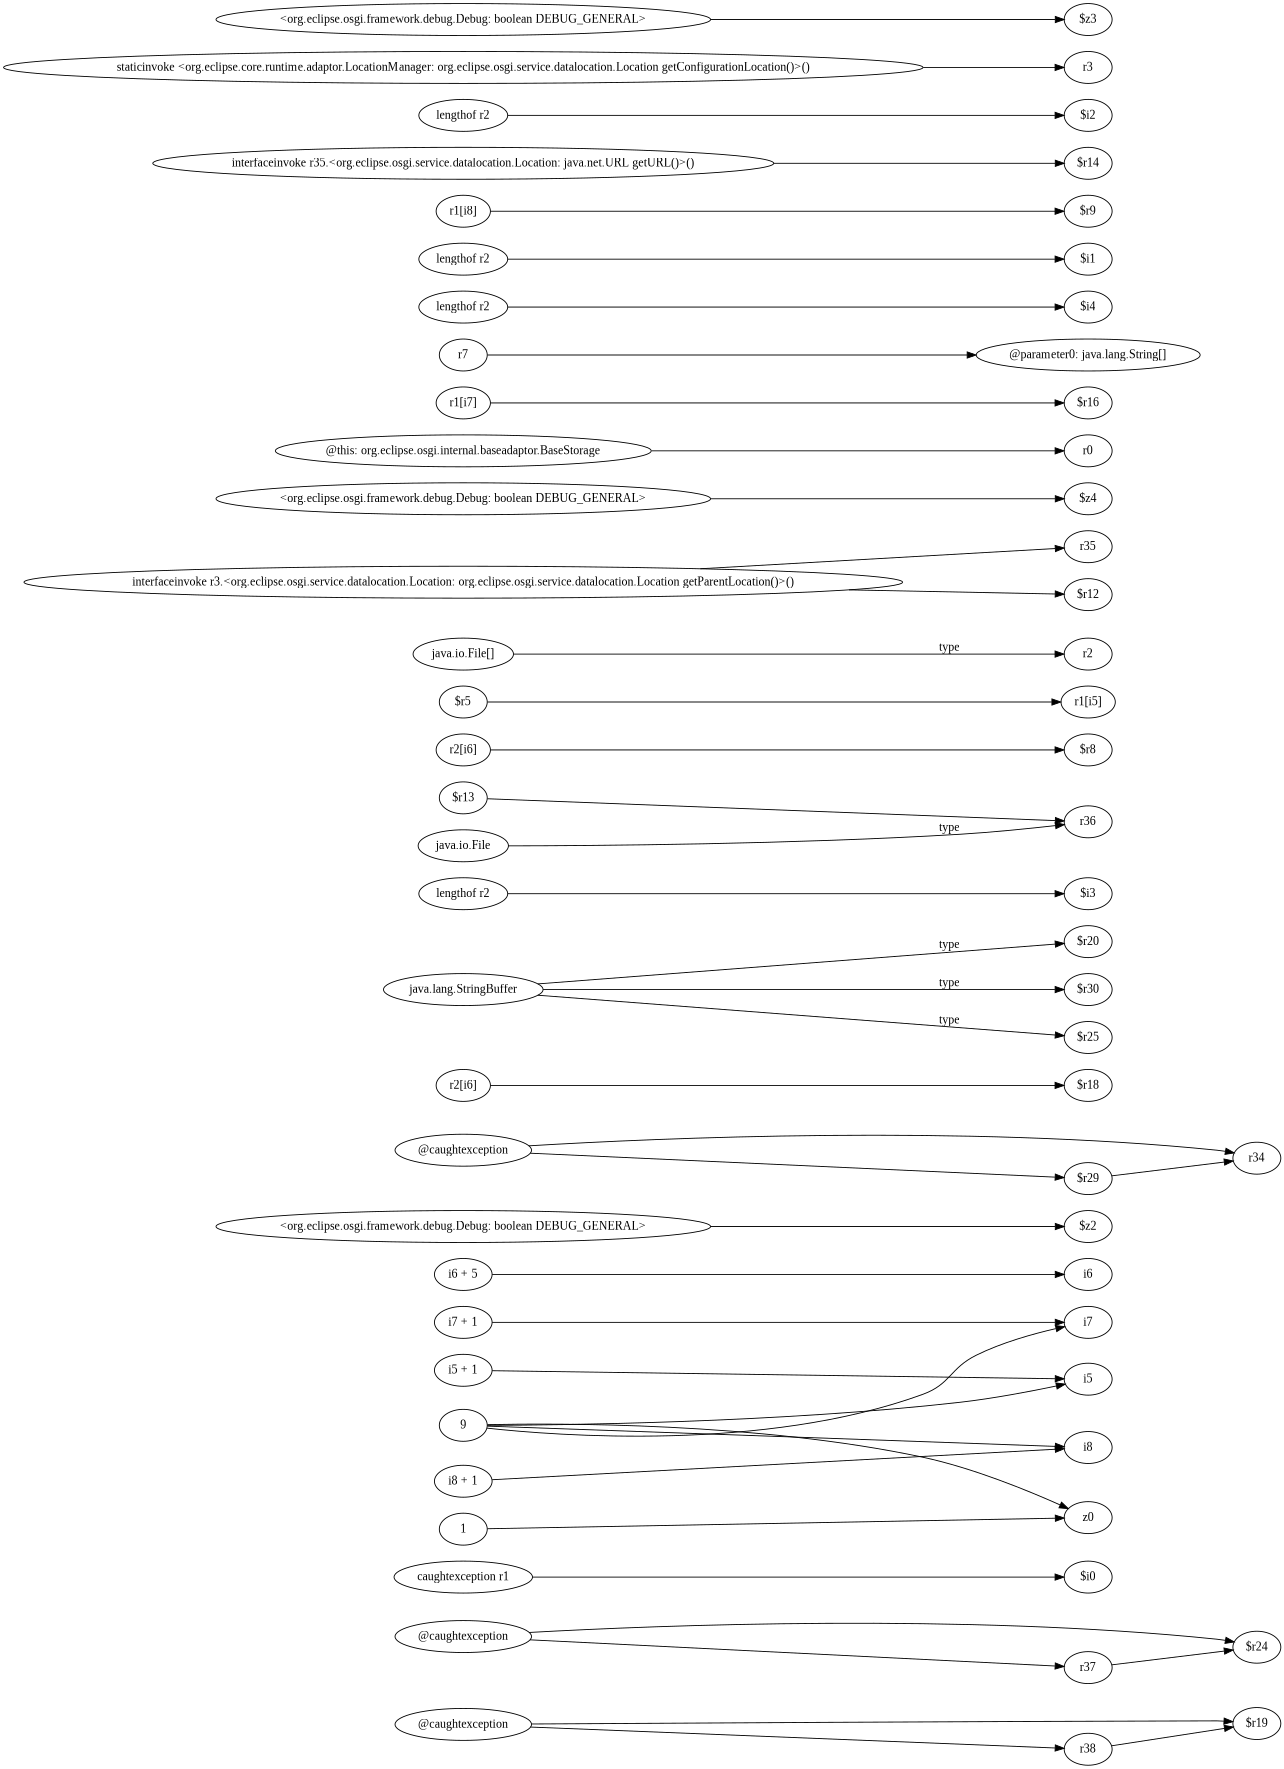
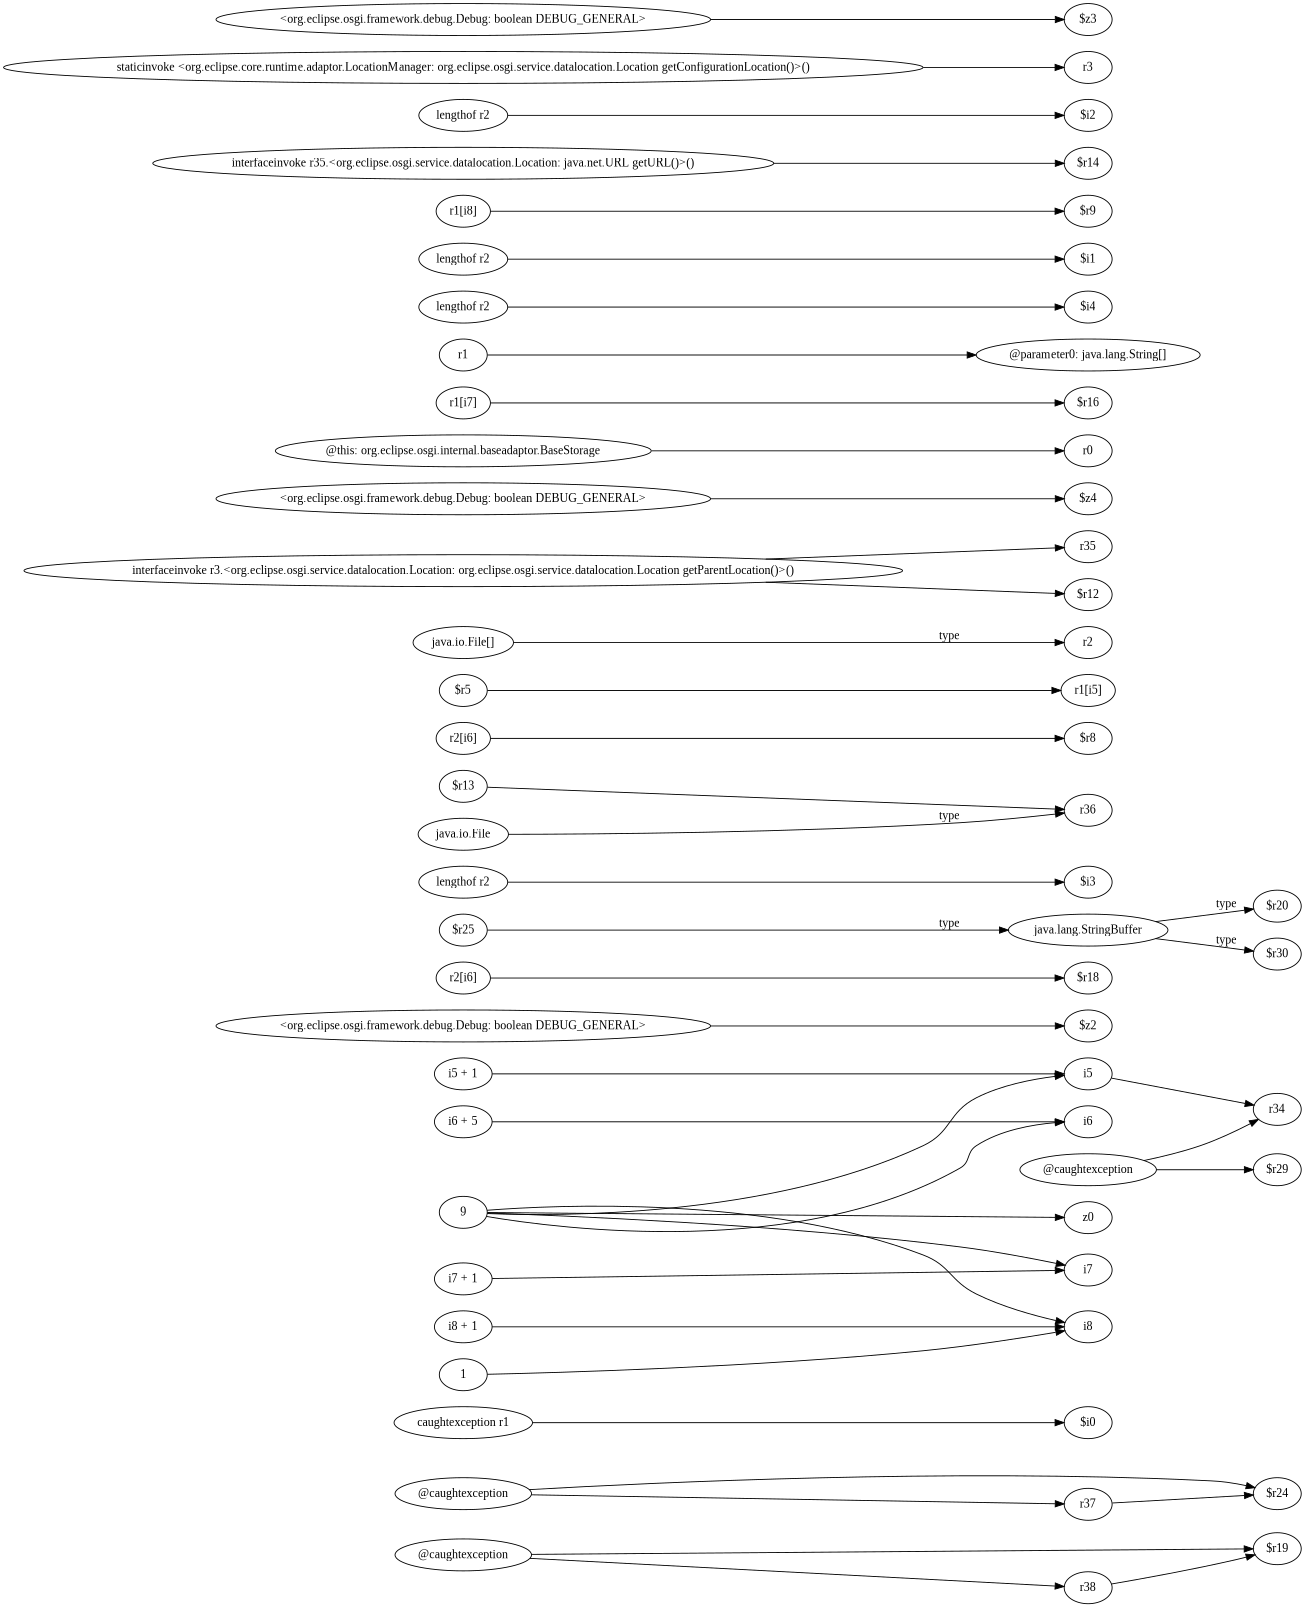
(463, 355) -> (463, 355)
(797, 1015) -> (743, 930)
(1168, 1169) -> (1178, 1091)
none -> (709, 1230)
(771, 1523) -> (772, 1363)
